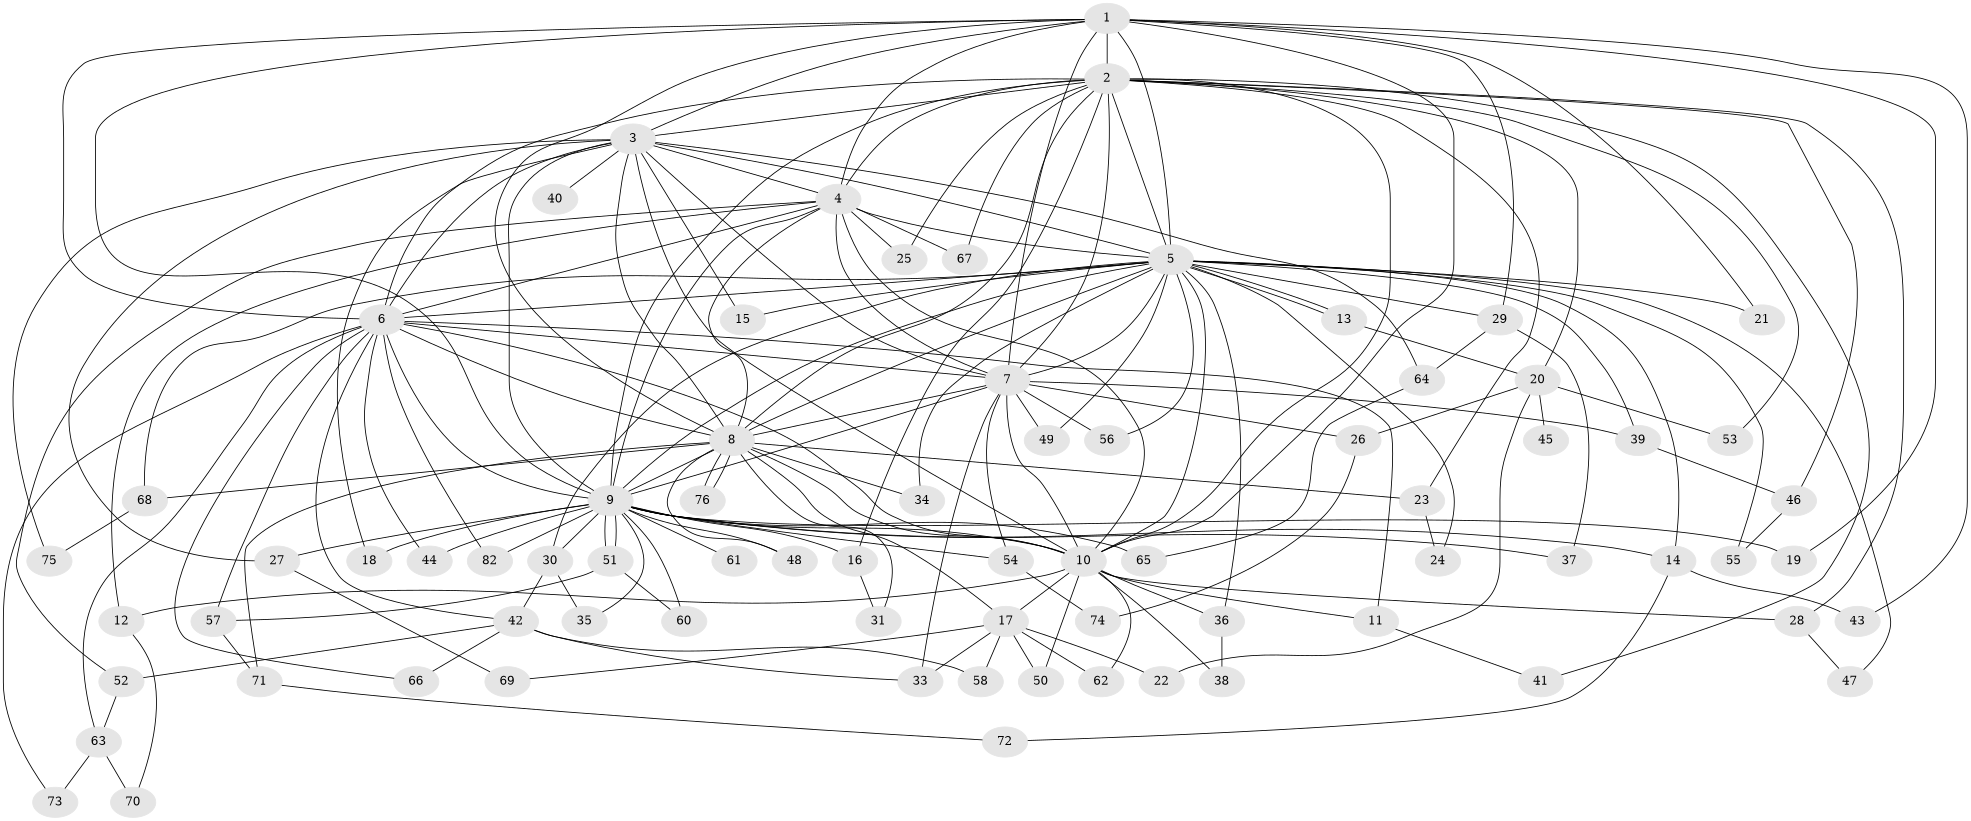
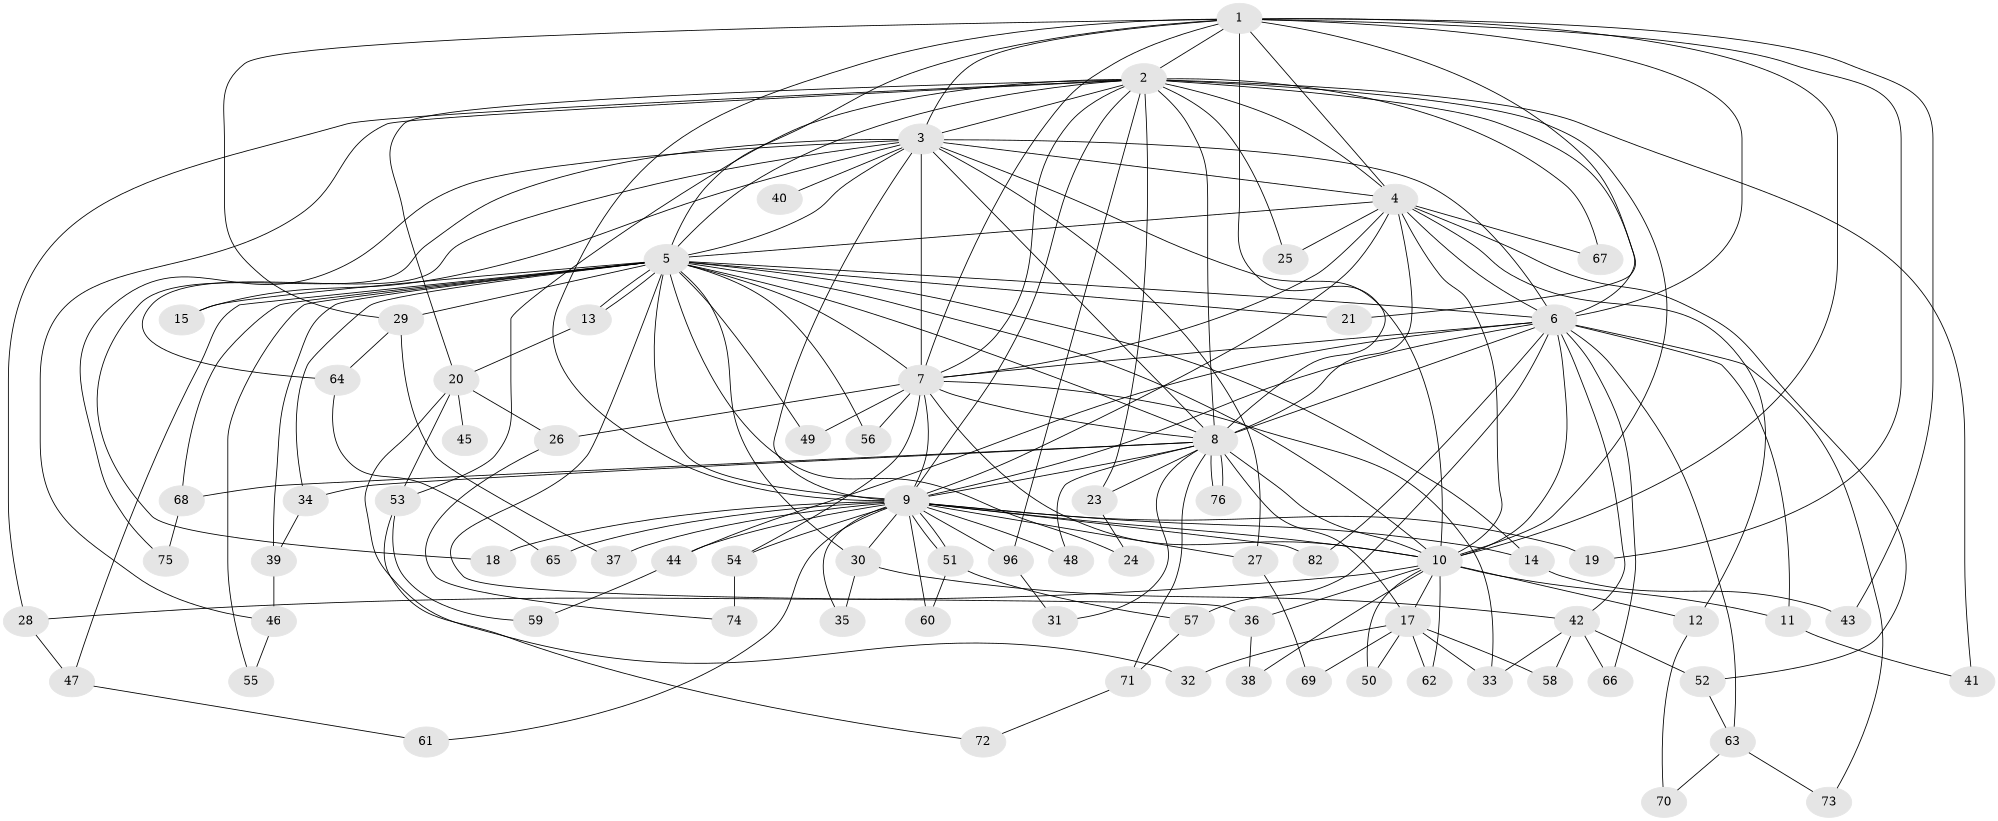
(1295, 395) -> (290, 531)
(855, 561) -> (1011, 561)
none -> (536, 621)
(1162, 682) -> (1188, 682)
none -> (249, 712)
(1379, 723) -> (635, 676)
